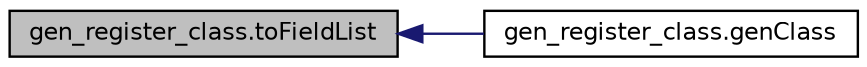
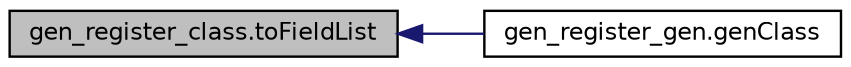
(671, 34) -> (663, 34)
